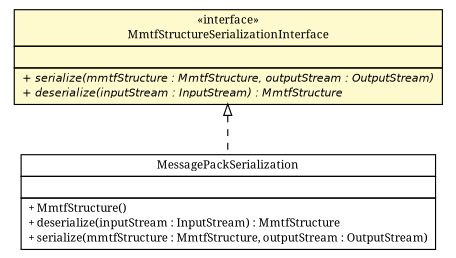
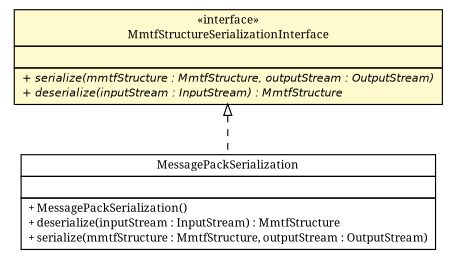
(78, 208) -> (108, 208)
